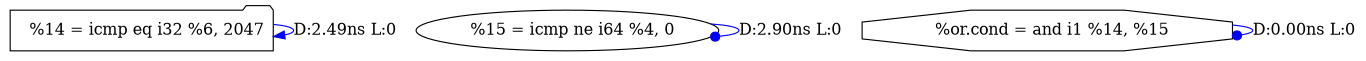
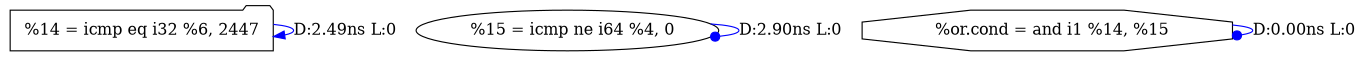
(142, 30) -> (142, 30)
